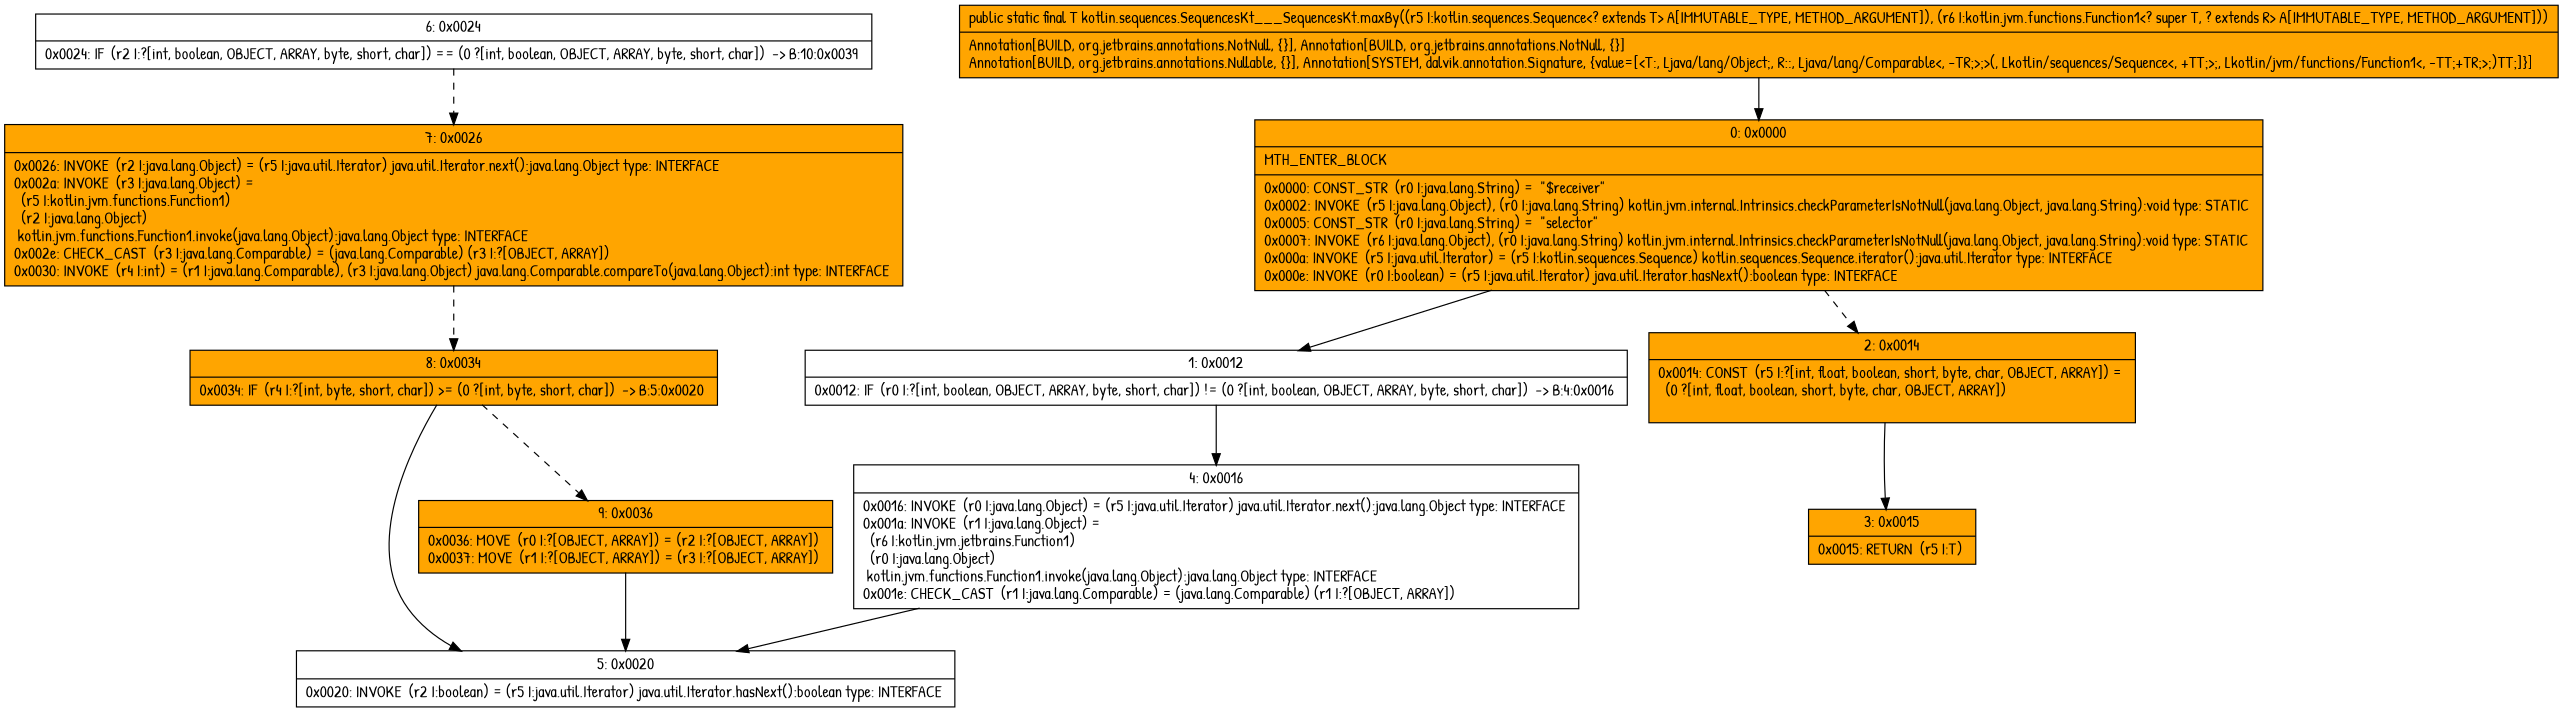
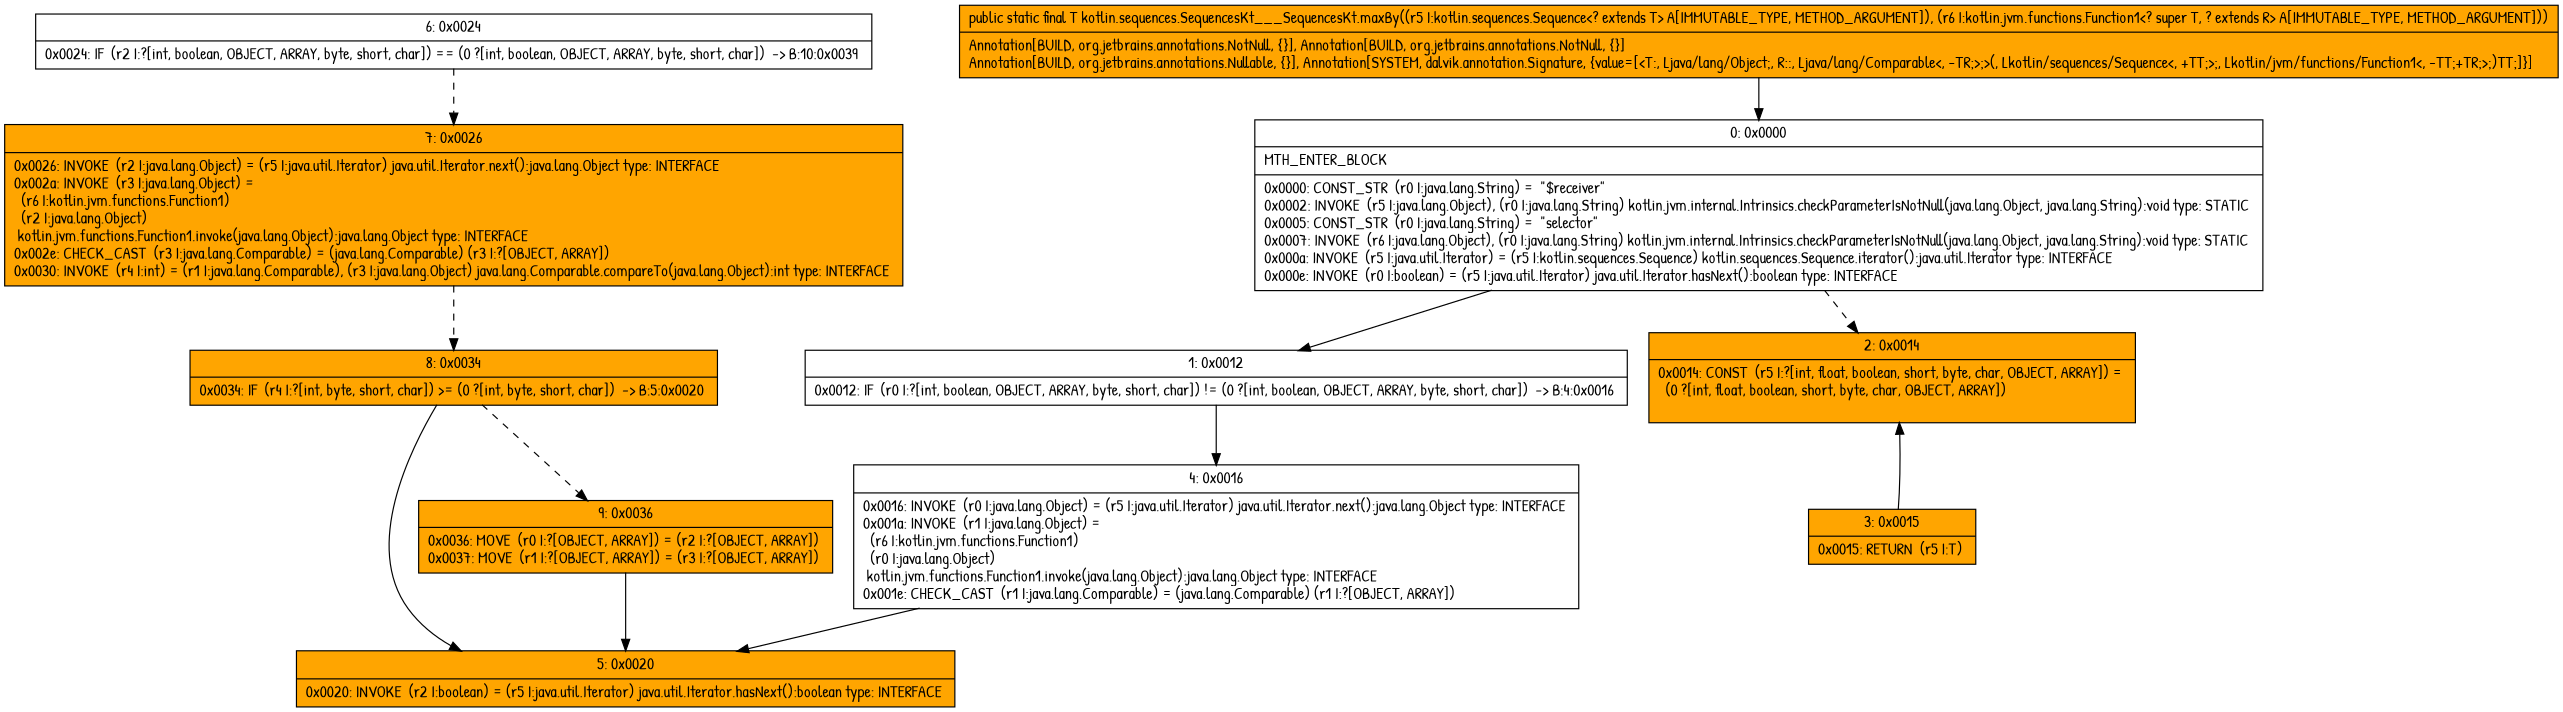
(123, 201) -> (122, 201)
(1759, 205) -> (1759, 205)
(1884, 460) -> (1900, 472)
(969, 541) -> (971, 541)
(626, 679) -> (626, 679)
